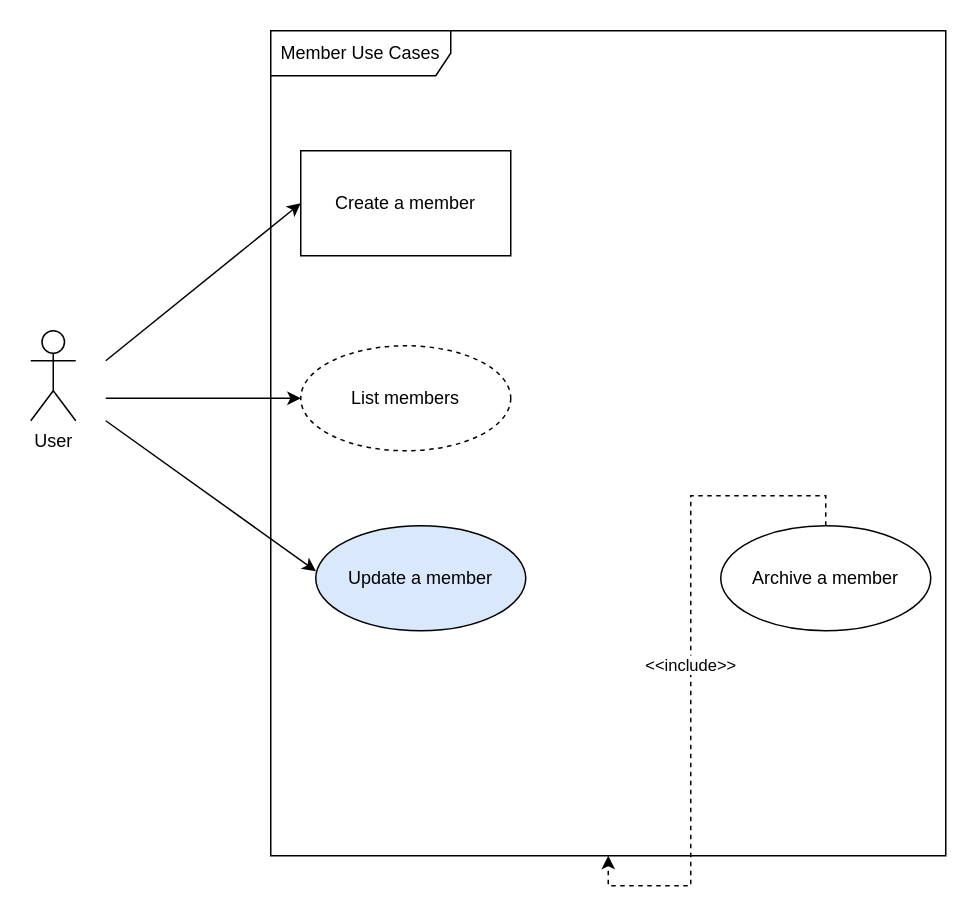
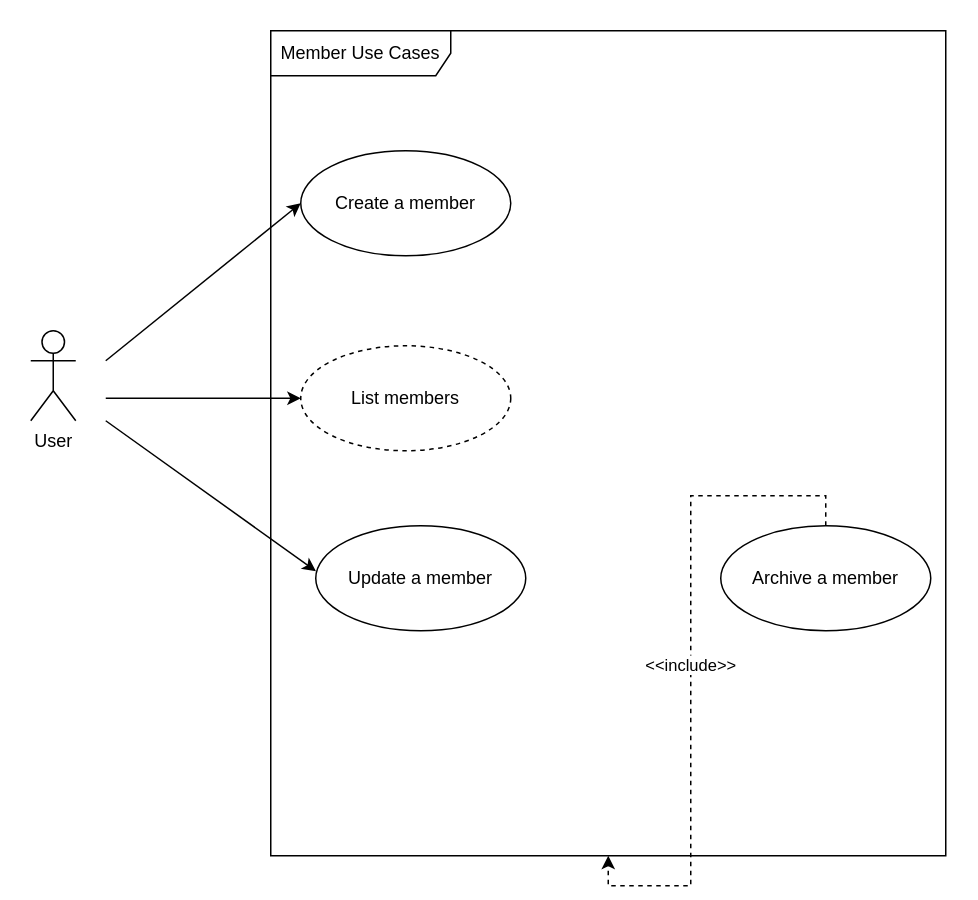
(406, 203) -> (406, 203)
(421, 578) -> (421, 578)
